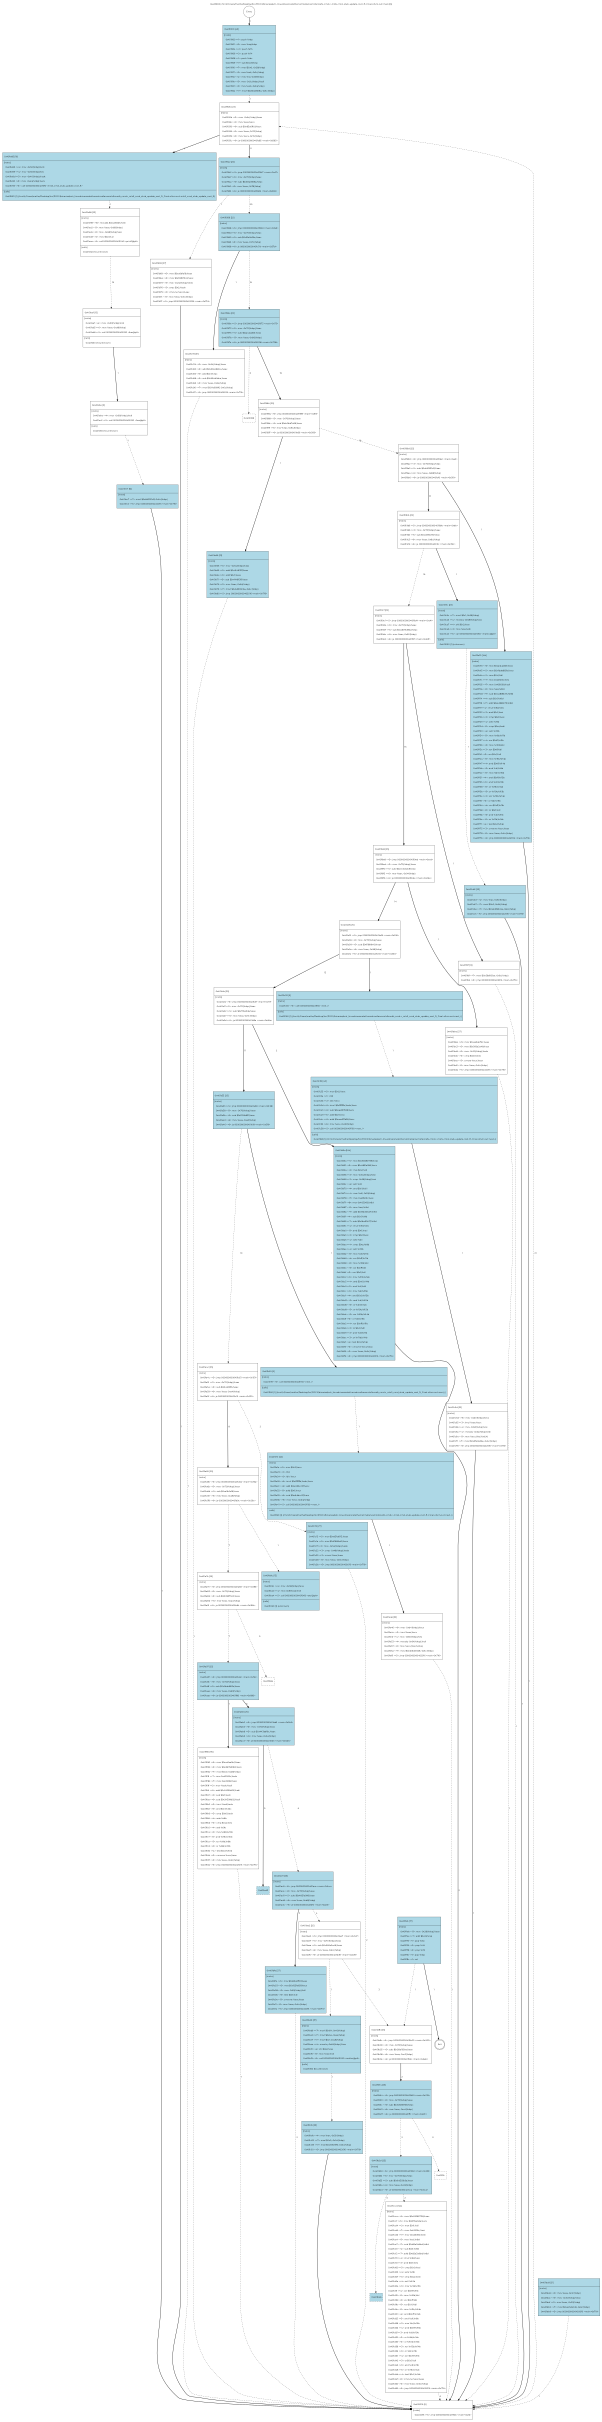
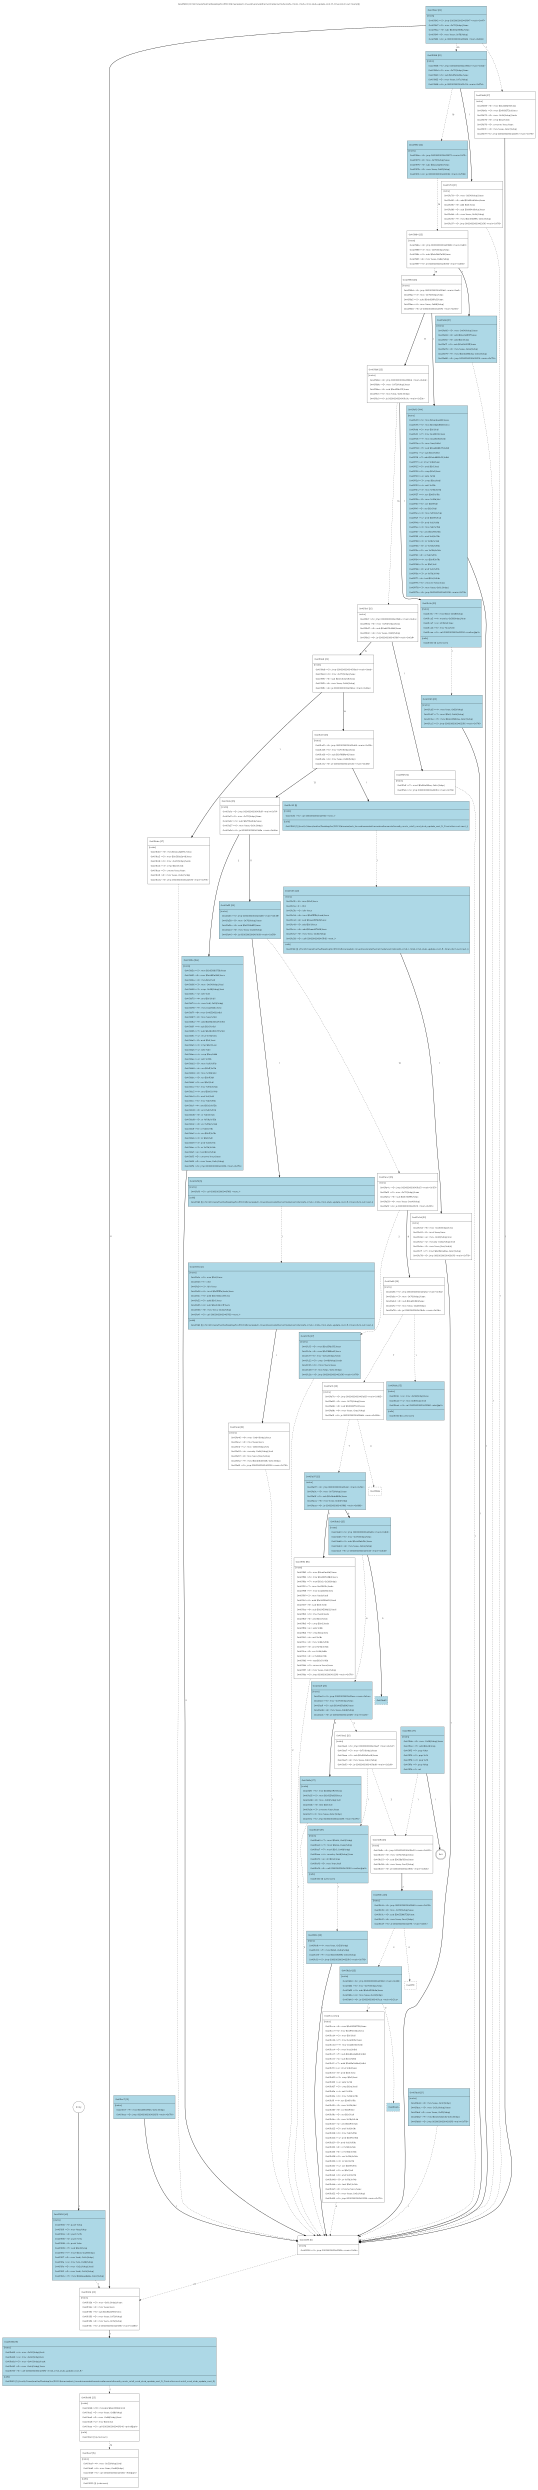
(249, 151) -> (109, 1016)
(269, 372) -> (437, 204)
(119, 418) -> none
(249, 418) -> none
